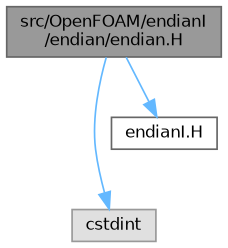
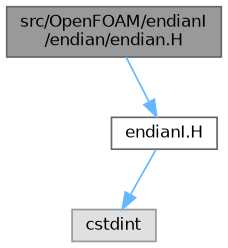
(95, 125) -> (143, 172)
